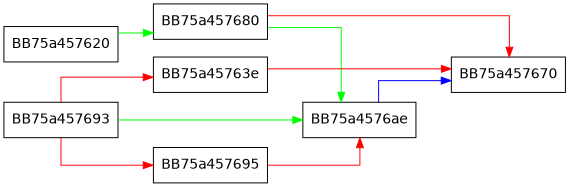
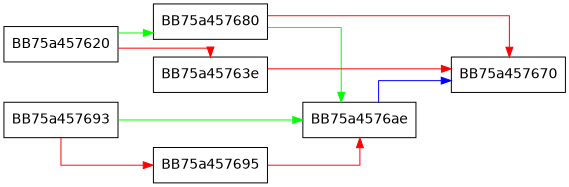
(90, 77) -> (165, 48)
